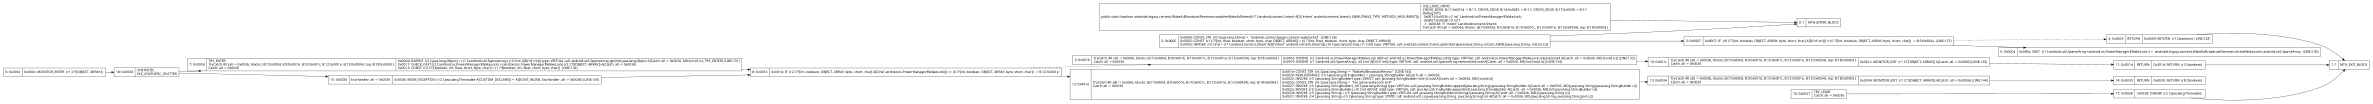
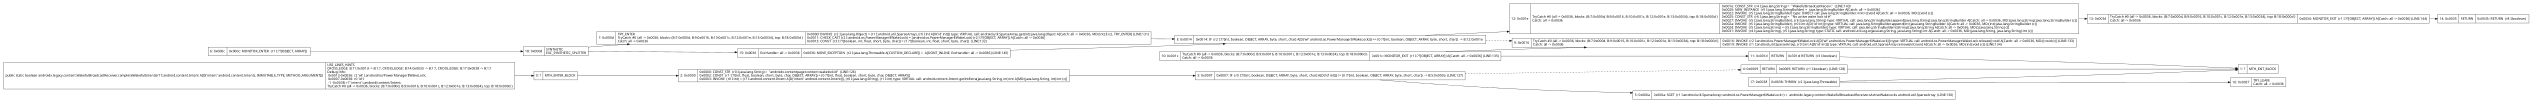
(1672, 31) -> (627, 76)
(1641, 61) -> (1515, 49)
(1979, 94) -> (2034, 82)
